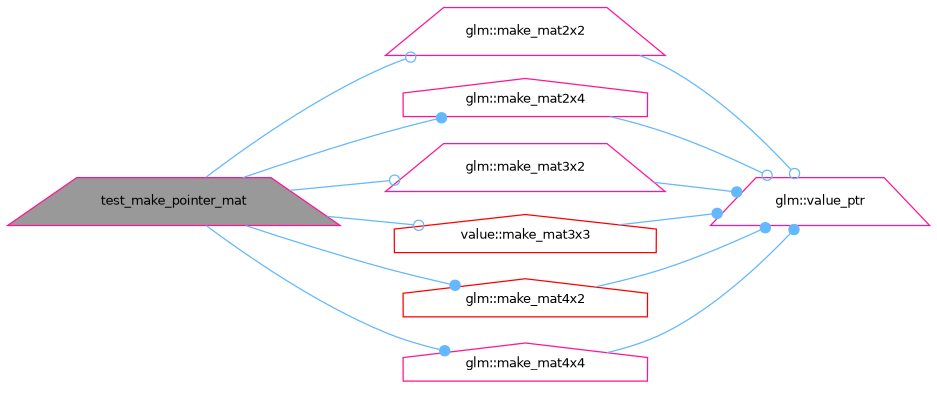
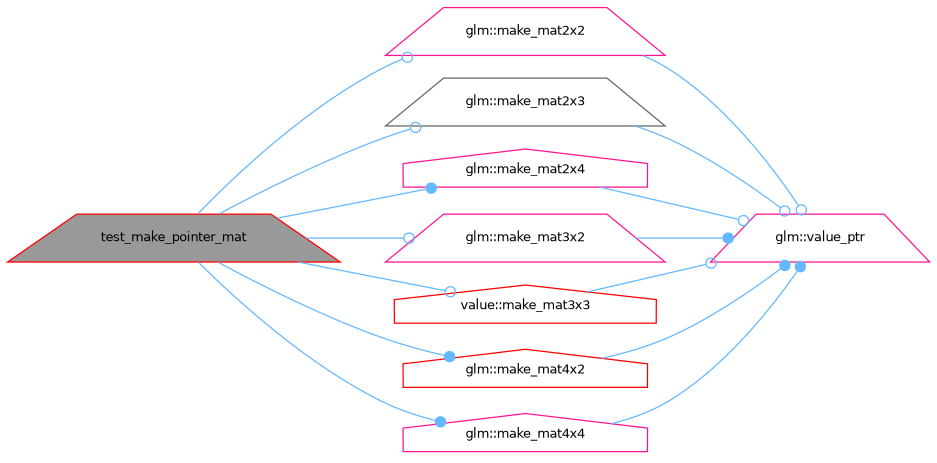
none -> (525, 102)
(174, 202) -> (174, 238)
(665, 219) -> (647, 278)
